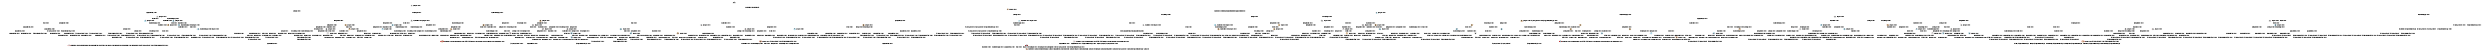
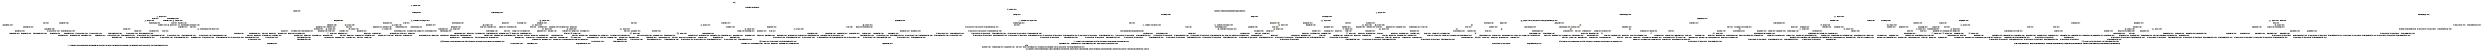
(273, 6) -> (30, 7)
(1525, 32) -> (1435, 32)
